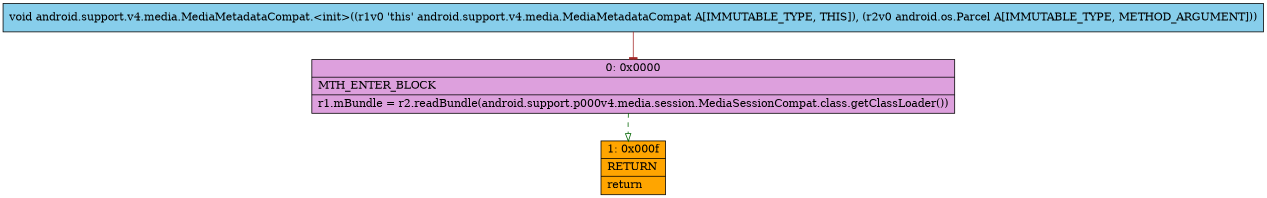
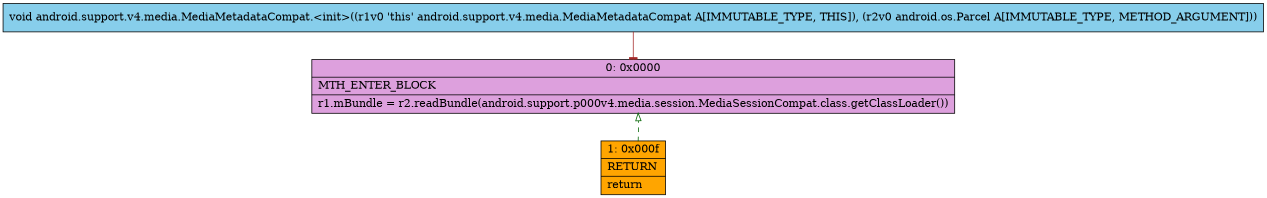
(628, 123) -> (638, 131)
